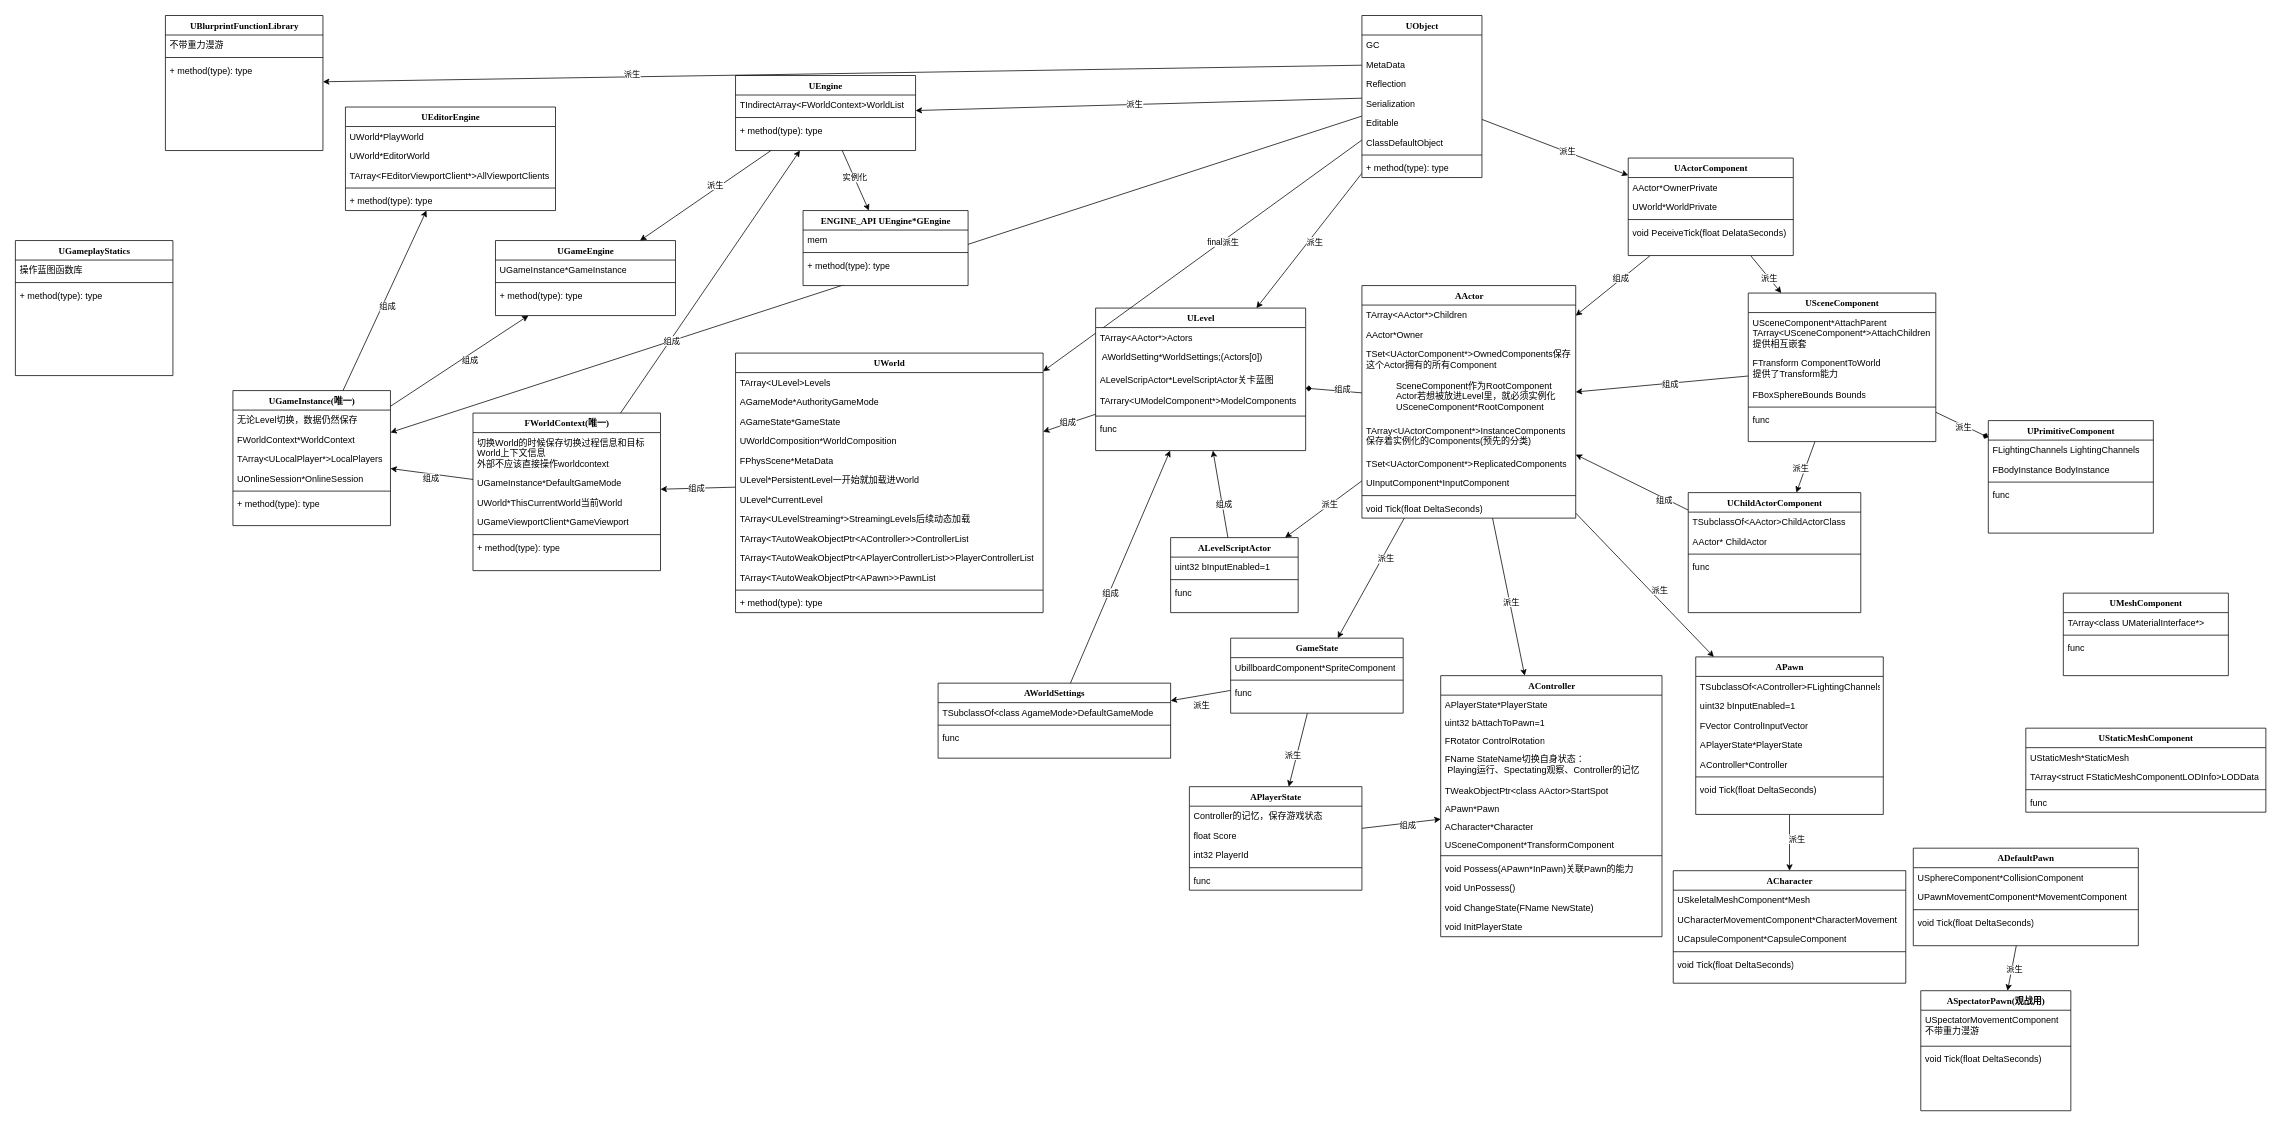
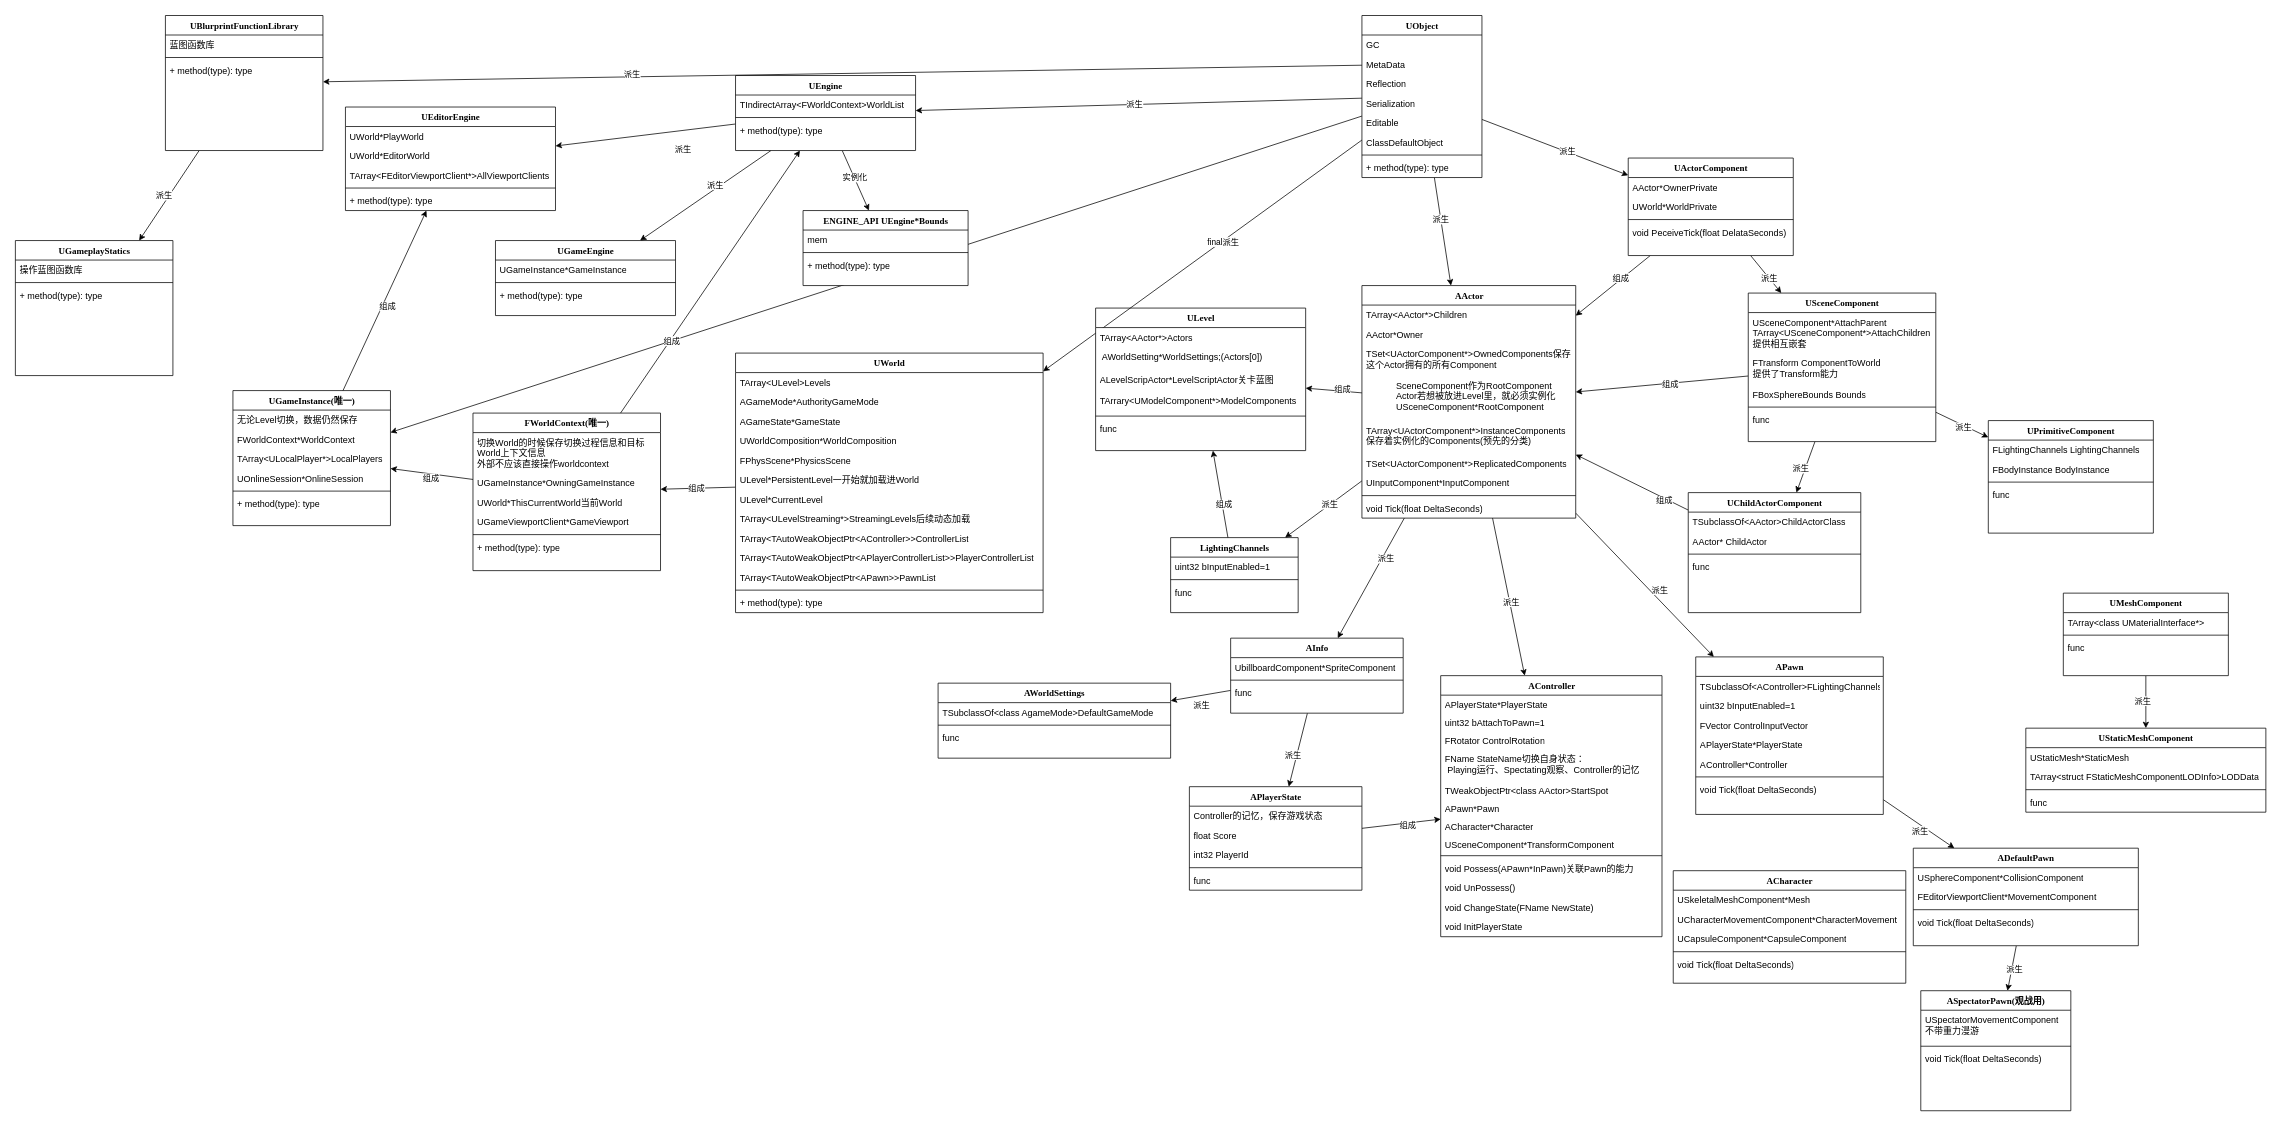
(197, 46) -> (192, 46)
none -> (648, 135)
none -> (171, 193)
(886, 221) -> (886, 221)
none -> (1442, 229)
(1310, 239) -> none
(458, 361) -> none
(1312, 389) -> (1312, 389)
(1071, 422) -> none
(1982, 434) -> (1982, 434)
(788, 461) -> (797, 461)
(549, 484) -> (557, 484)
(1235, 548) -> (1235, 548)
(1119, 568) -> none
(1317, 649) -> (1317, 649)
none -> (2145, 701)
none -> (1916, 822)
(1789, 839) -> none
(2018, 898) -> (2011, 898)
